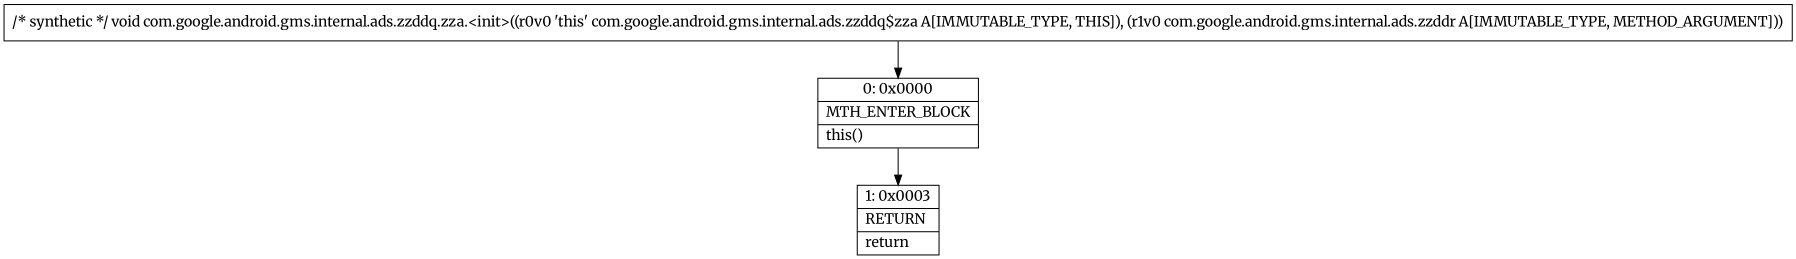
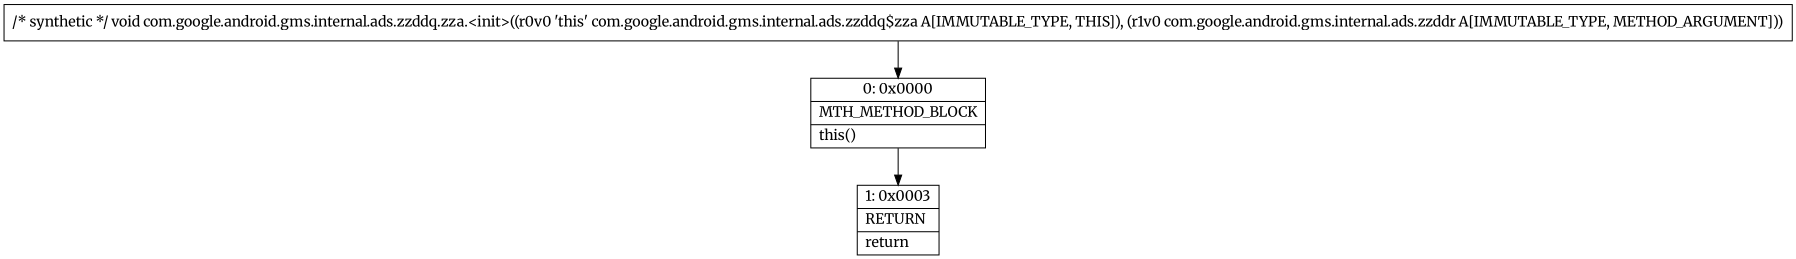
(898, 113) -> (898, 113)
